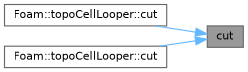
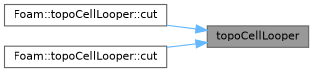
(225, 37) -> (258, 37)
